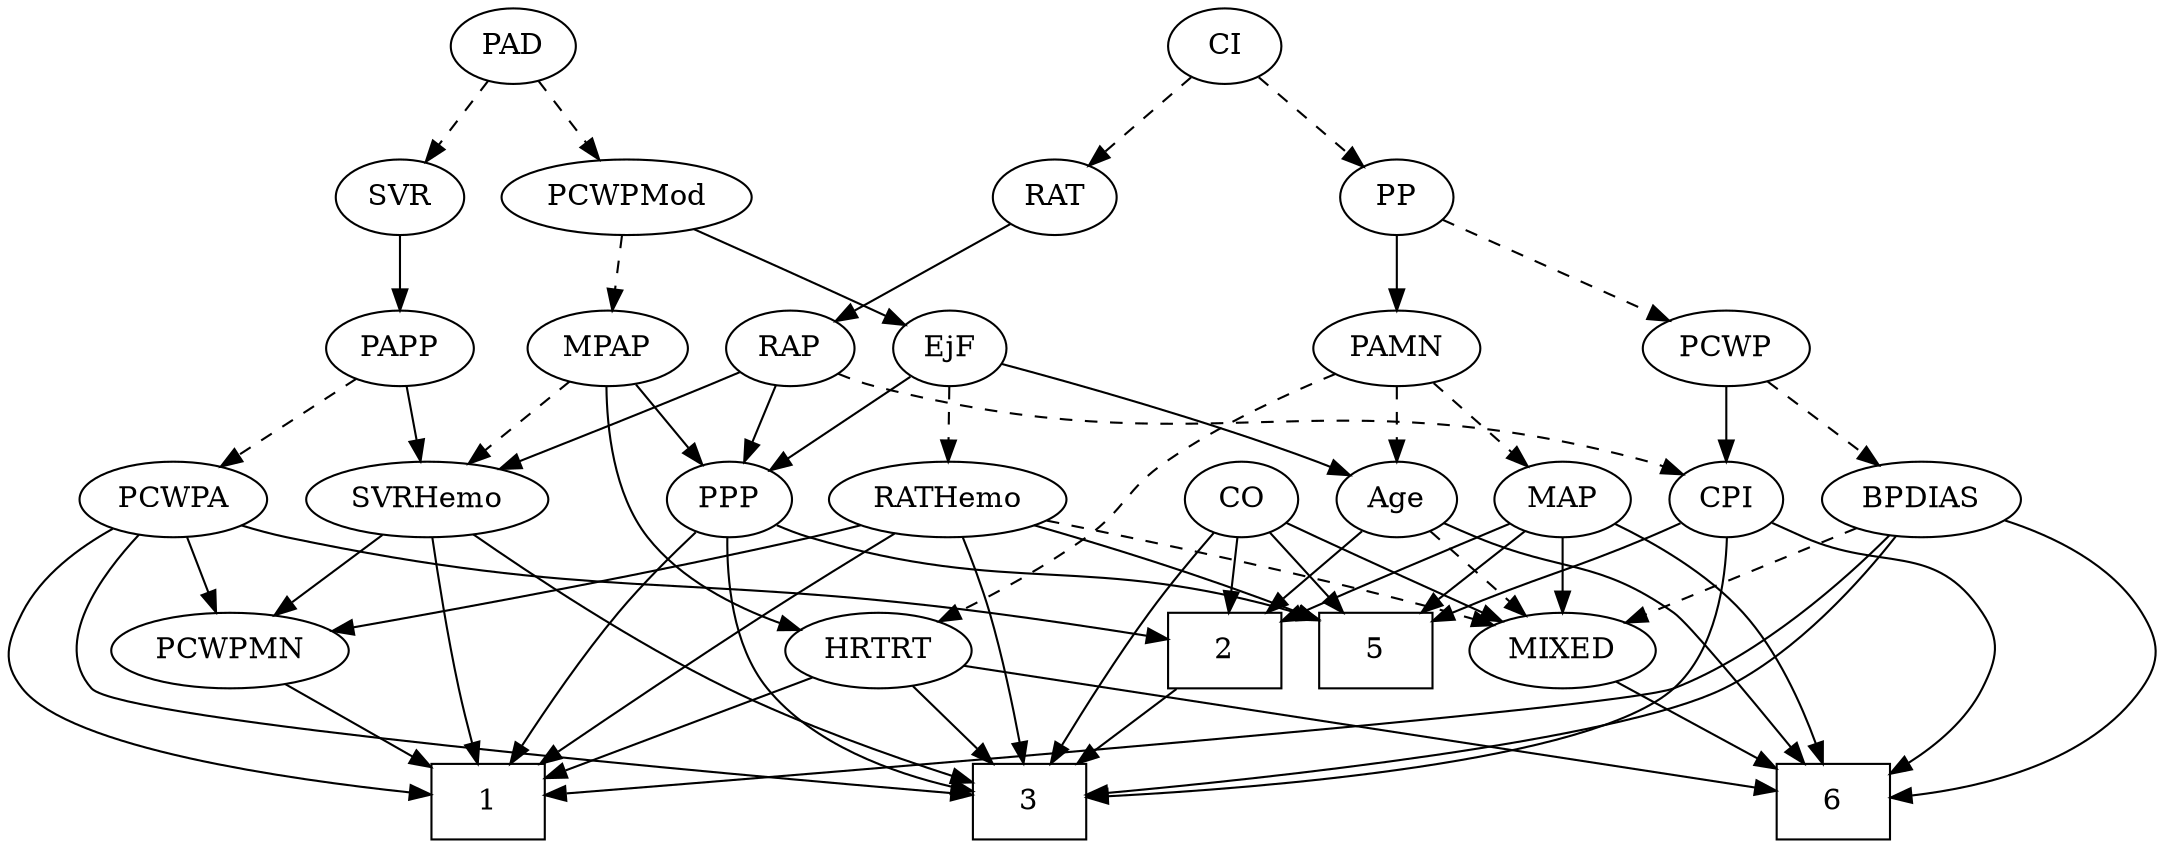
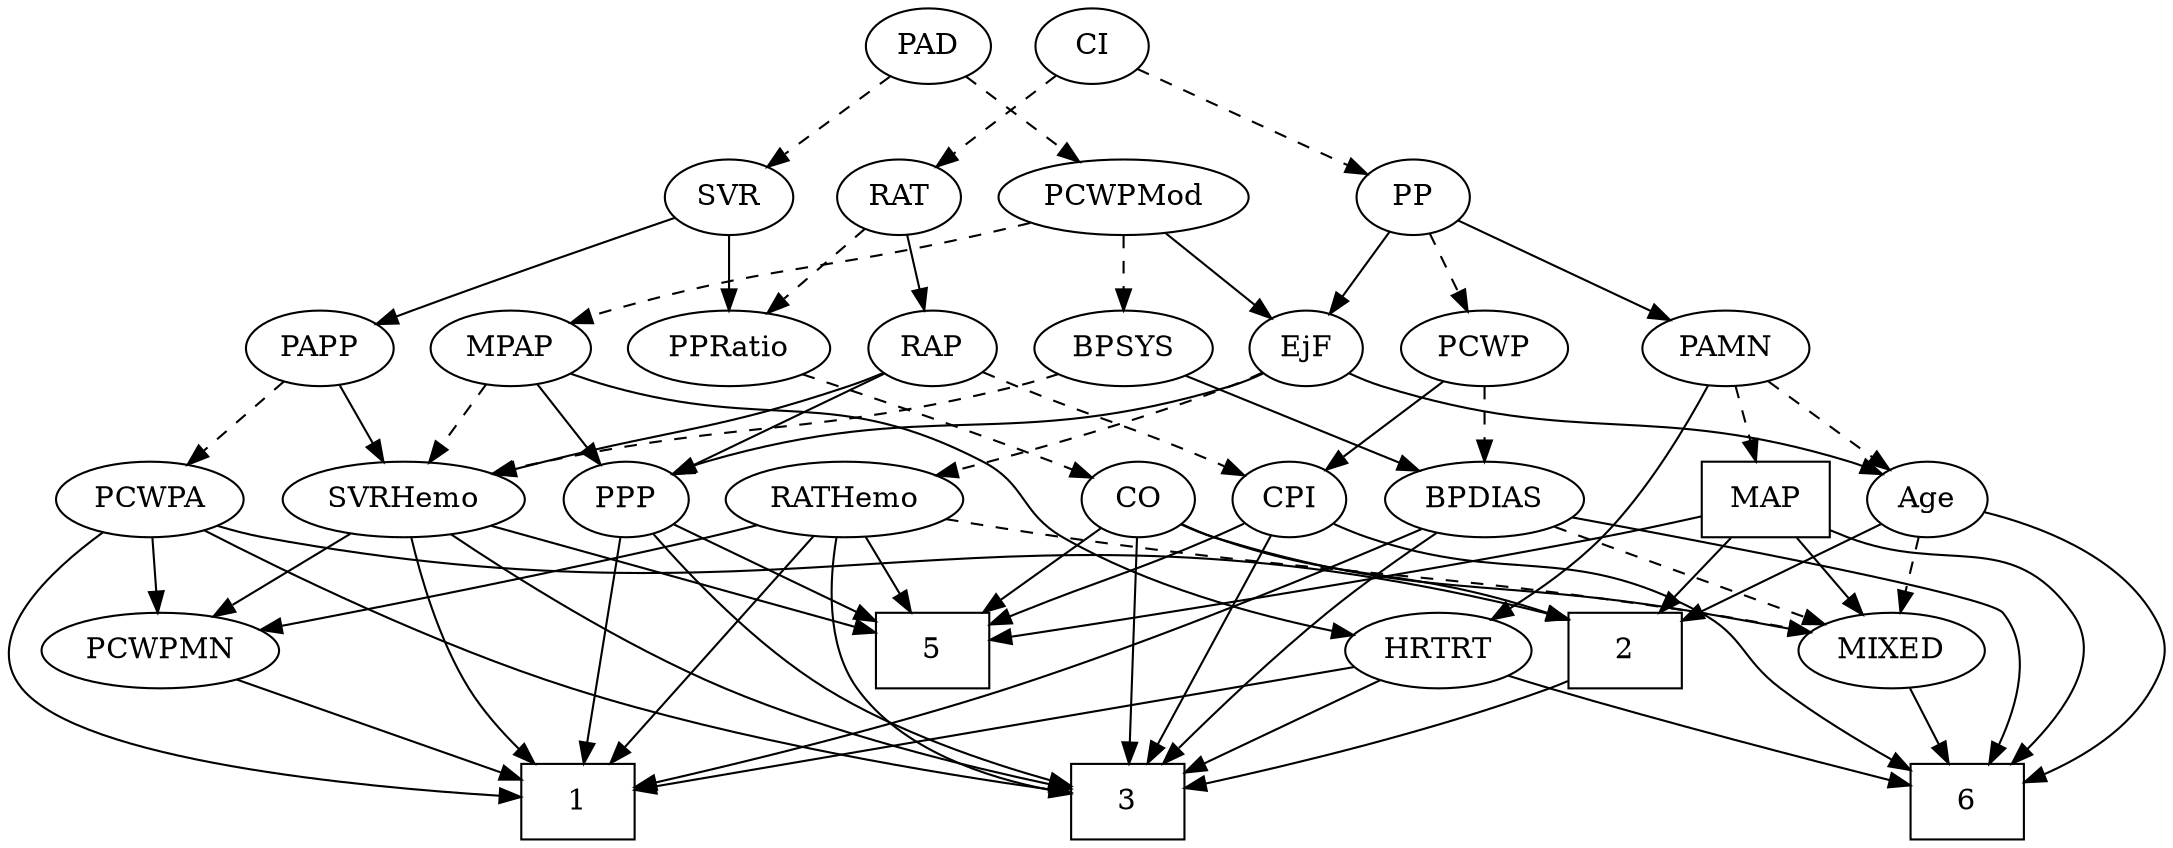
none -> (1366, 264)
none -> (729, 348)
none -> (1124, 348)
(1140, 483) -> (1625, 512)
(1563, 499) -> (1766, 499)
none -> (727, 591)
